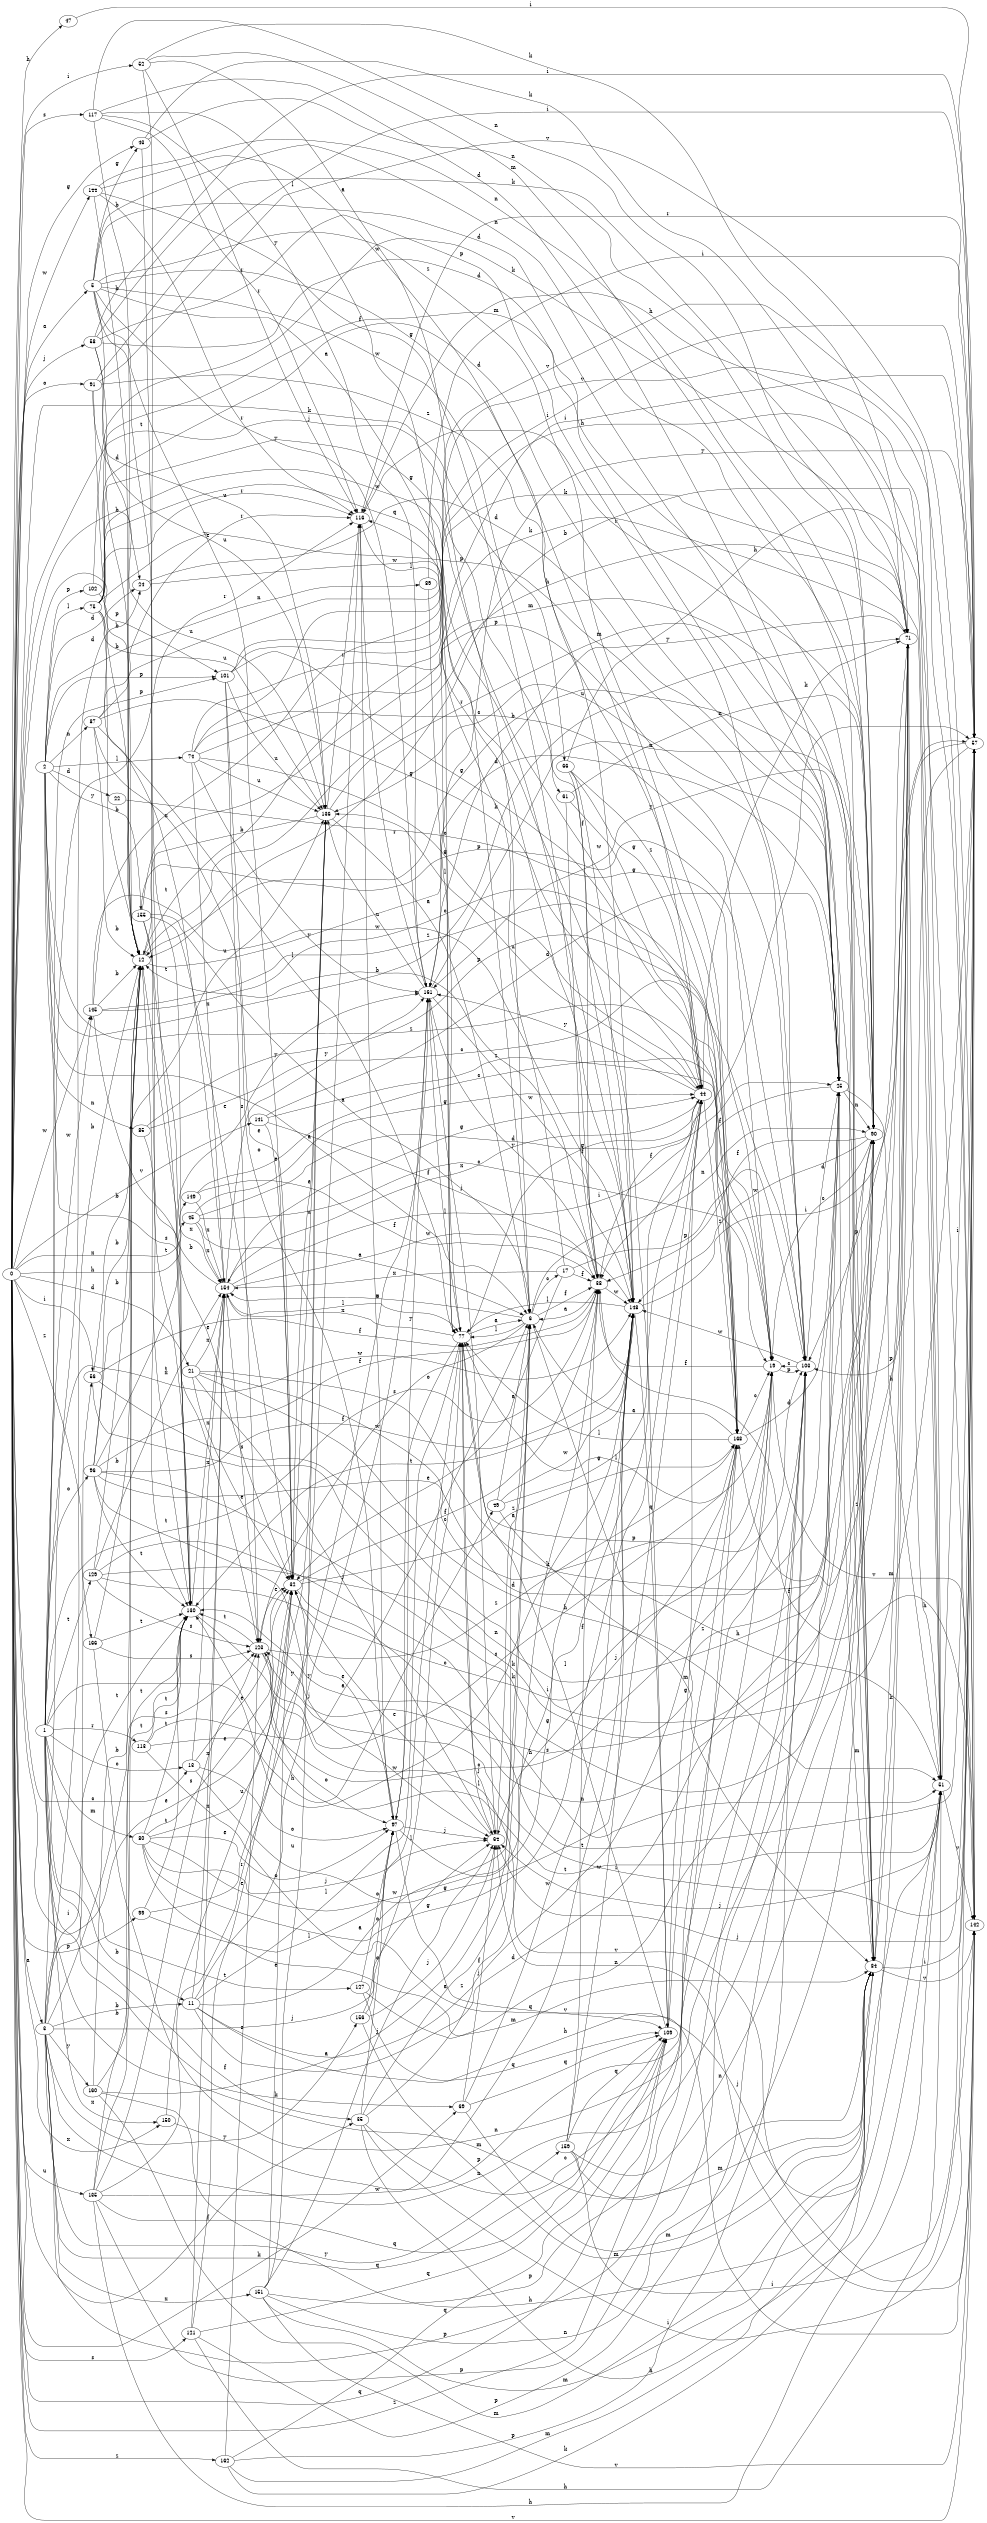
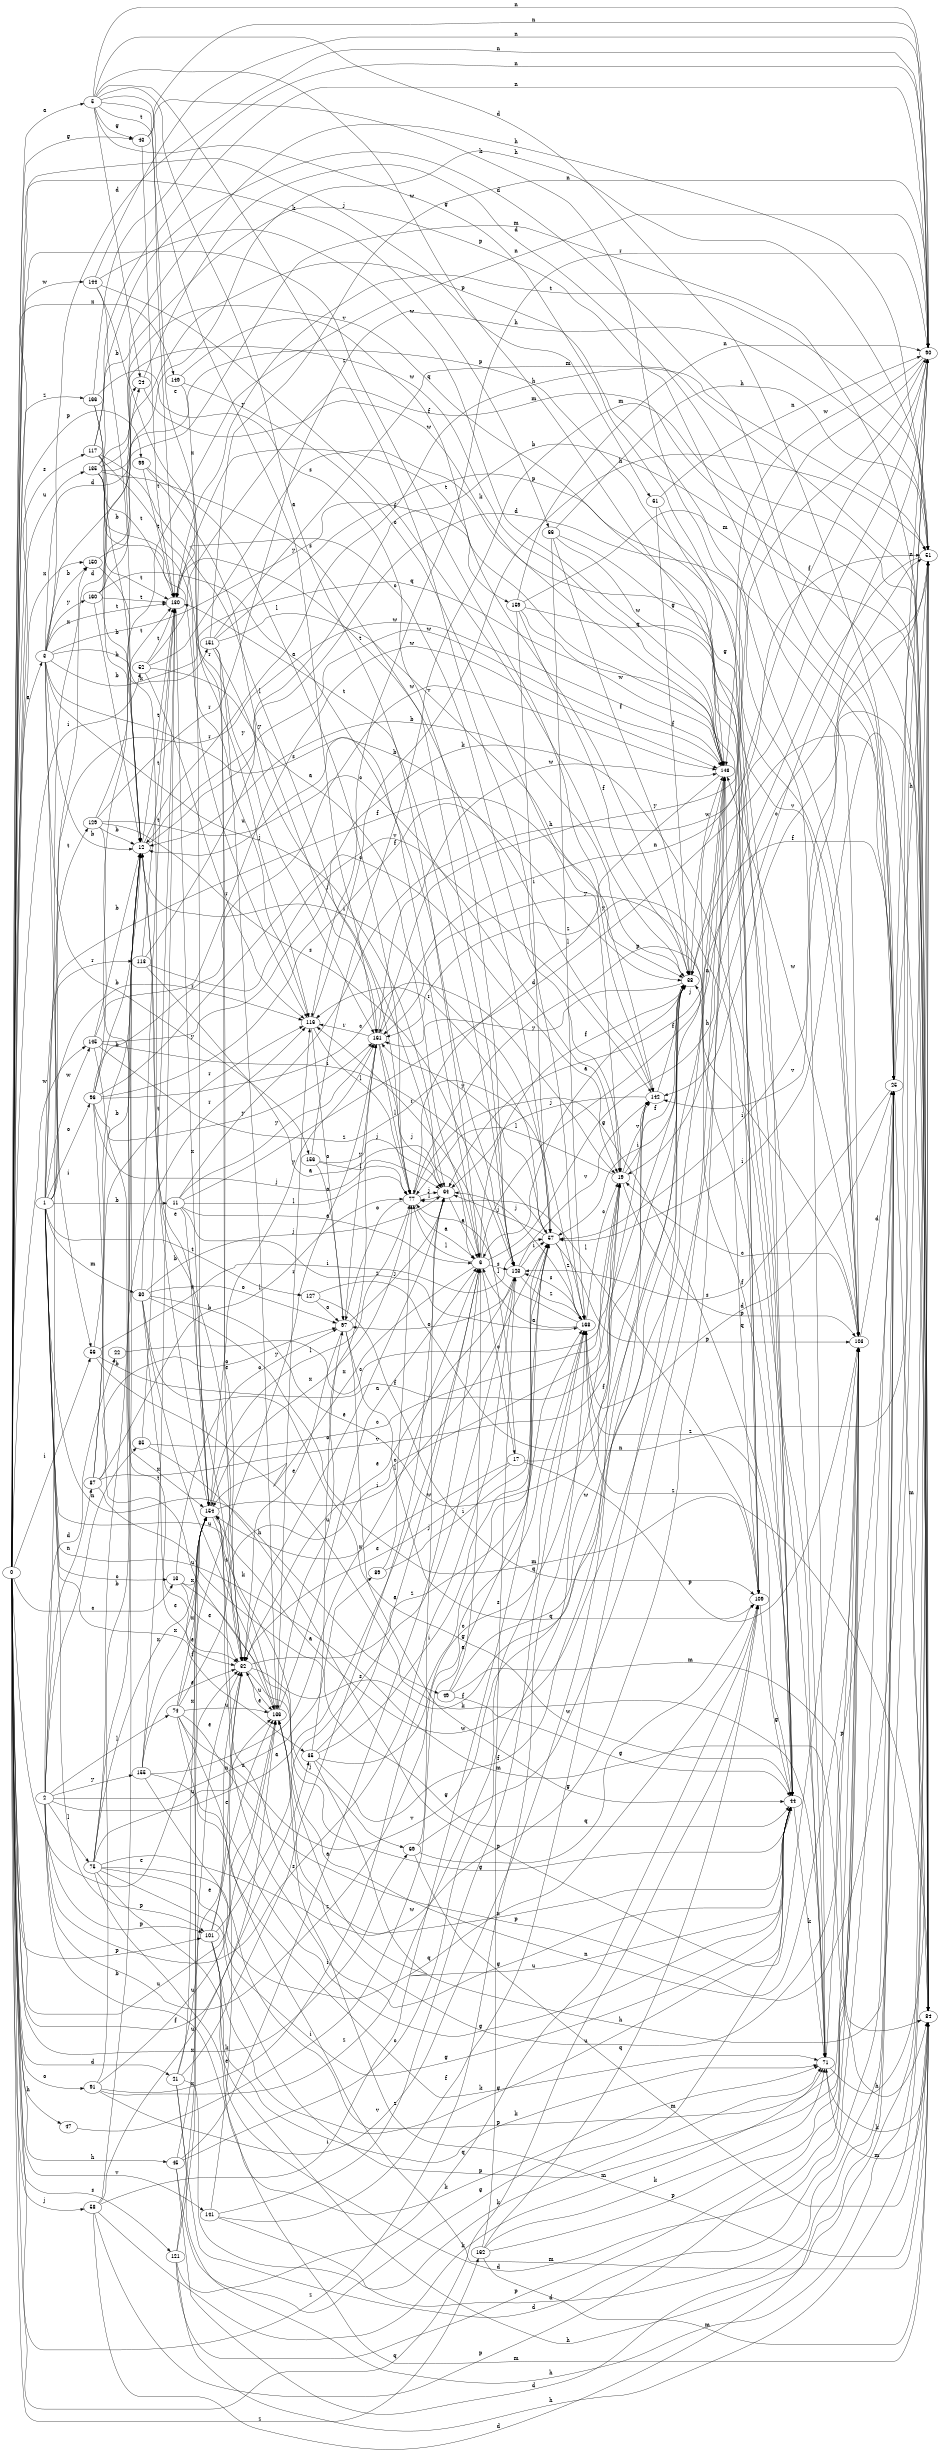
(93, 589) -> none
(243, 1475) -> (227, 1573)
(115, 2010) -> (56, 606)
